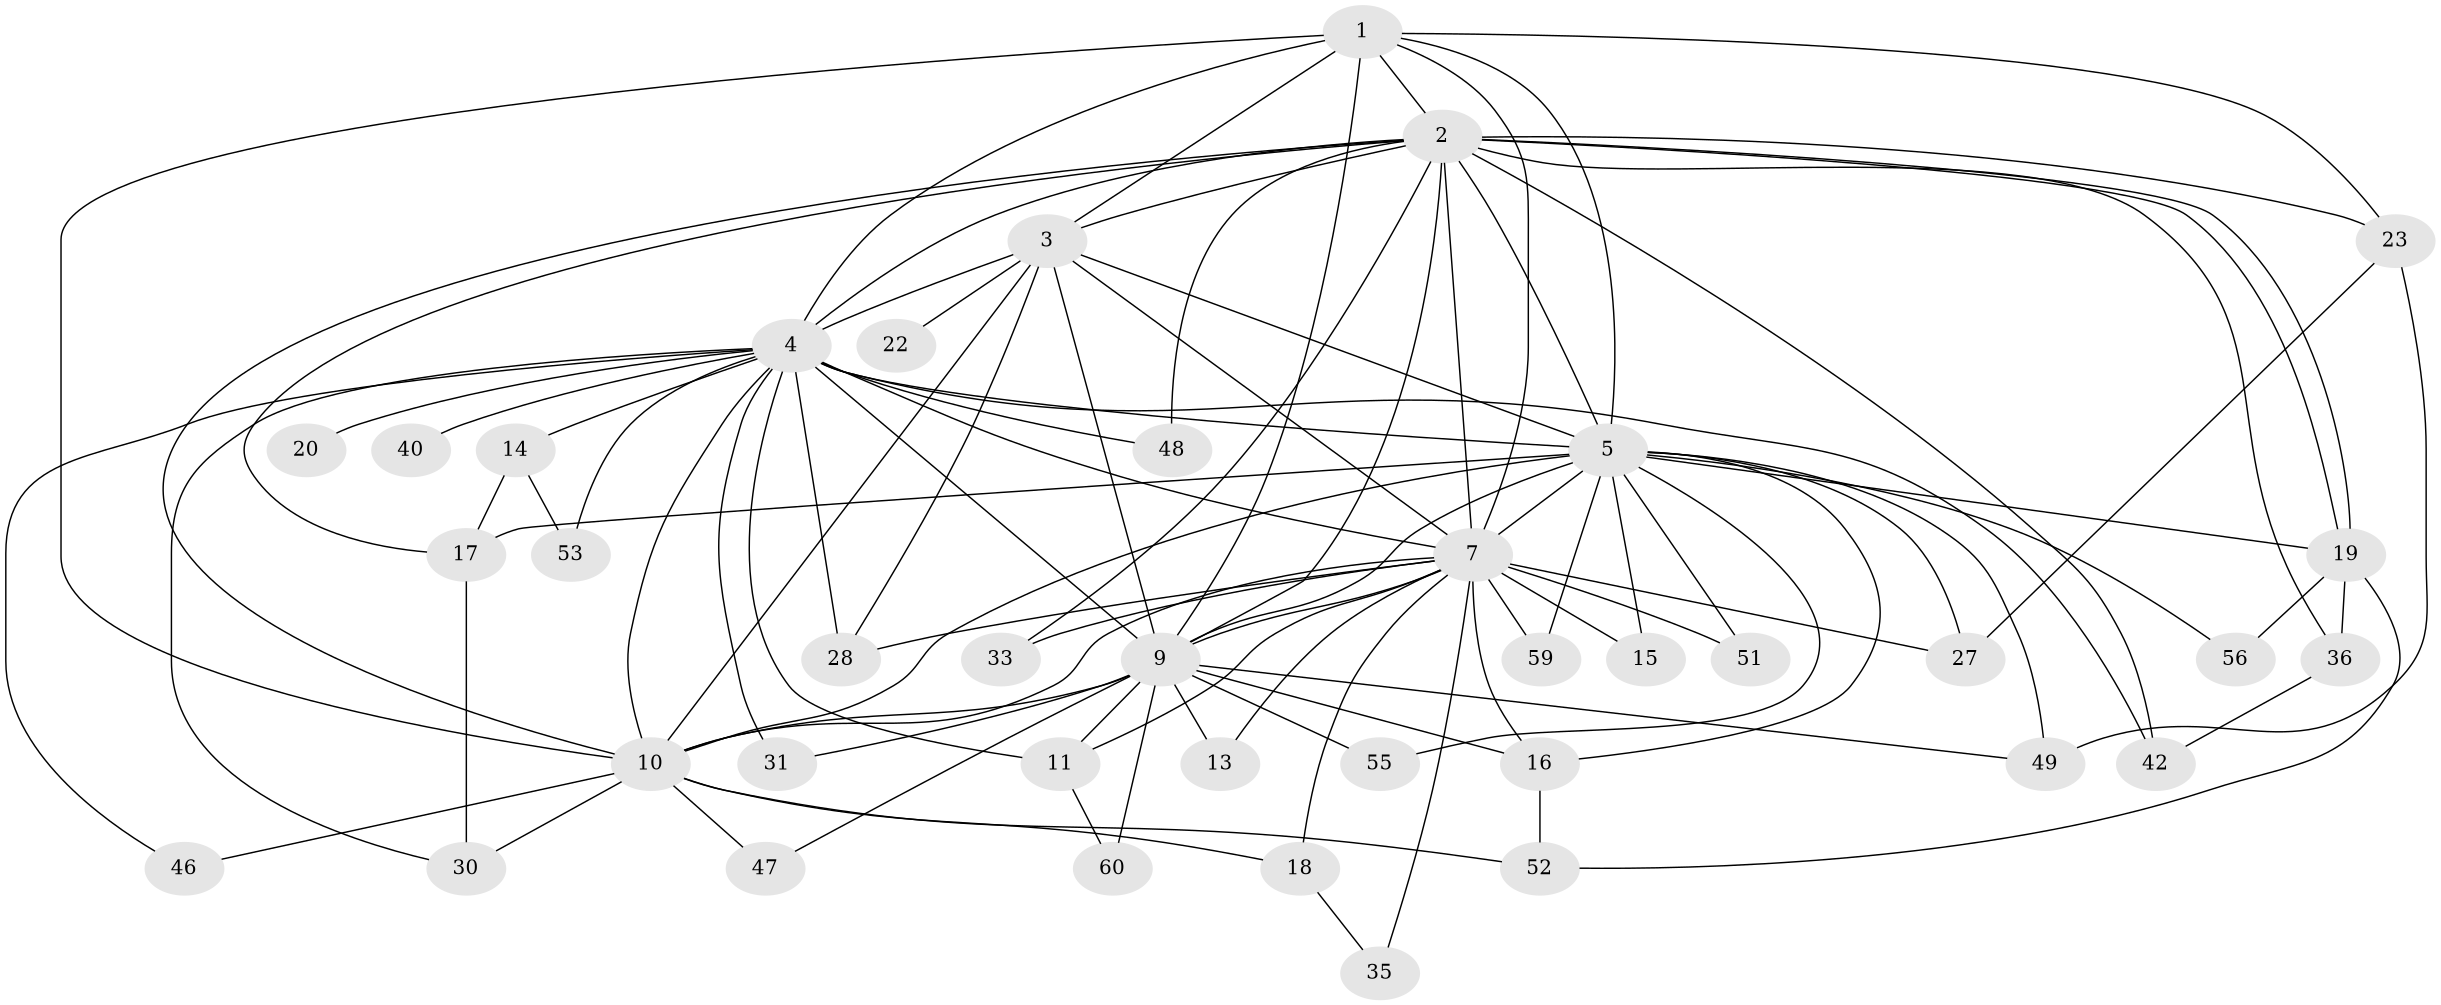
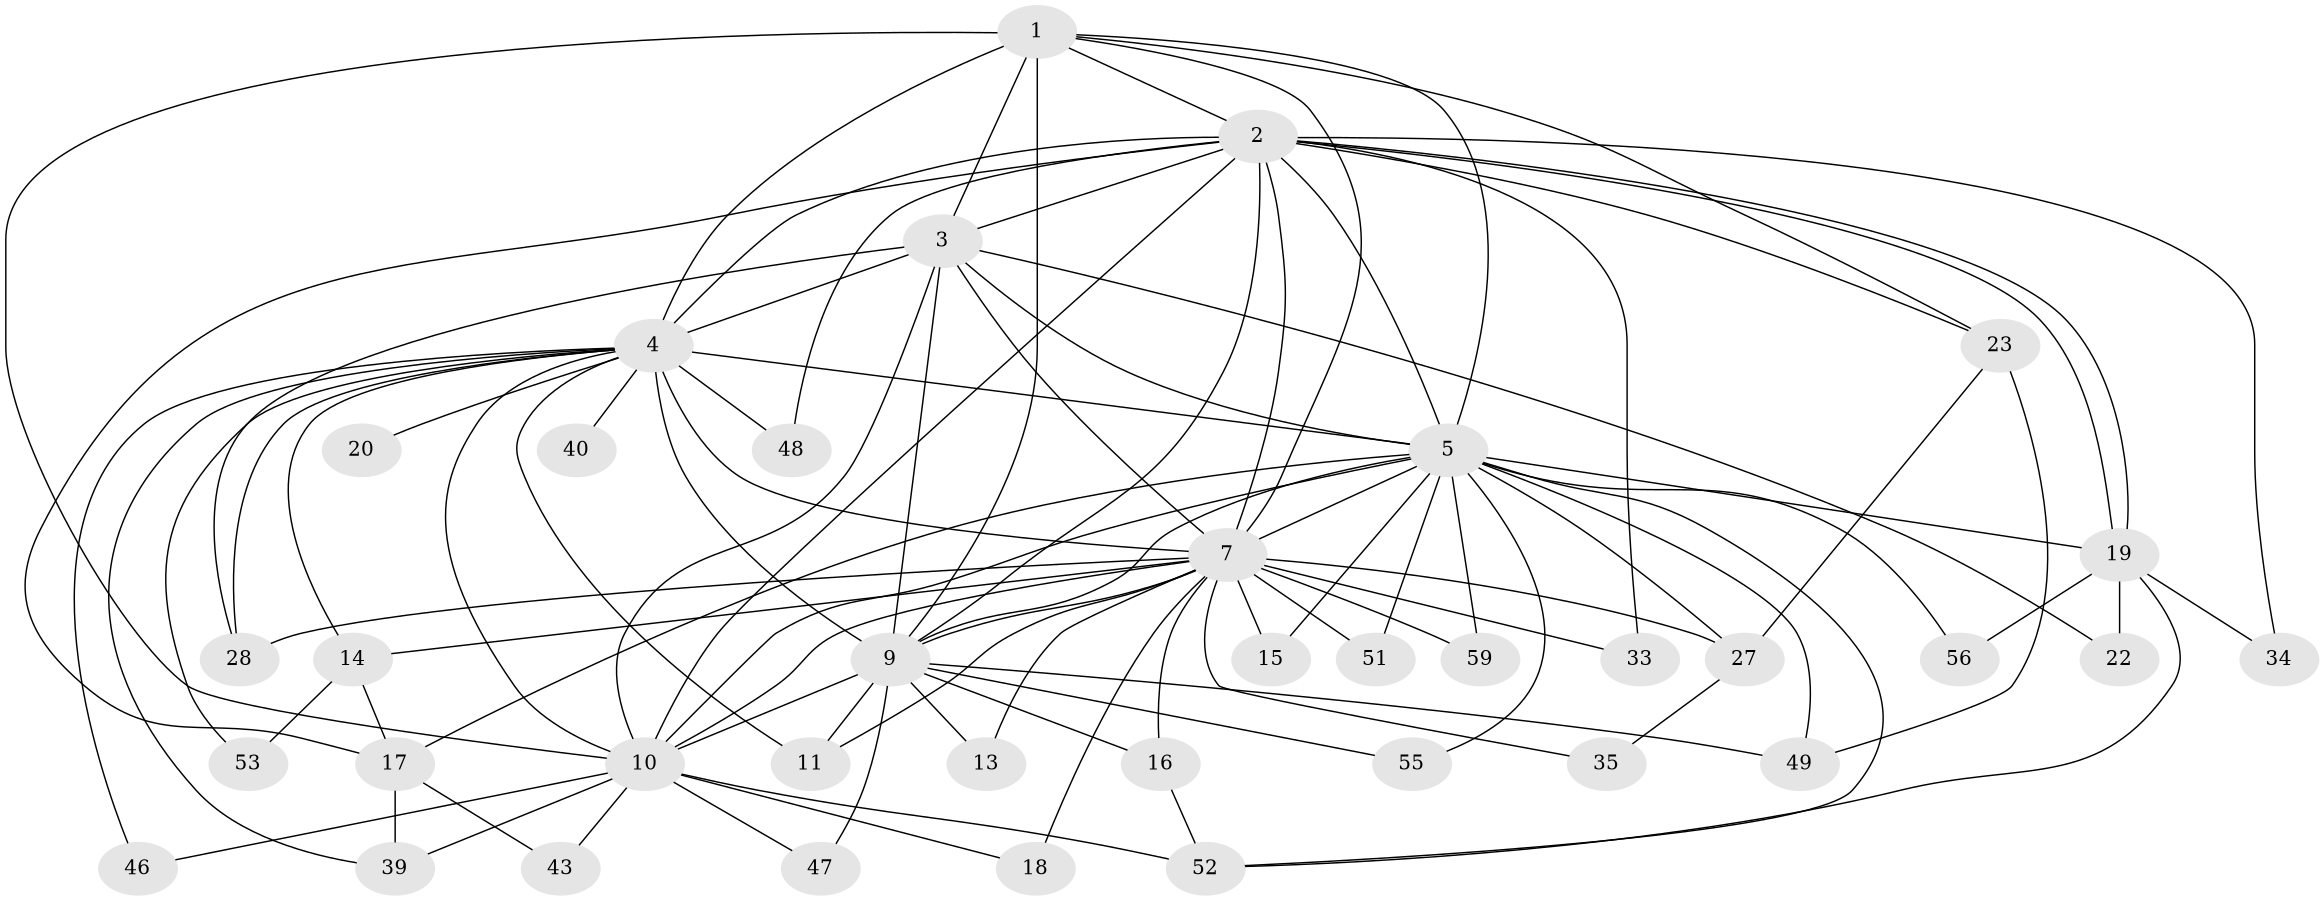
none -> (790, 607)
none -> (2120, 607)
(1879, 623) -> (1860, 779)
(2340, 660) -> (2279, 660)
(777, 764) -> none
(2156, 764) -> none
(466, 869) -> (395, 869)
none -> (561, 869)
(1113, 869) -> none
(1340, 921) -> (1676, 712)
